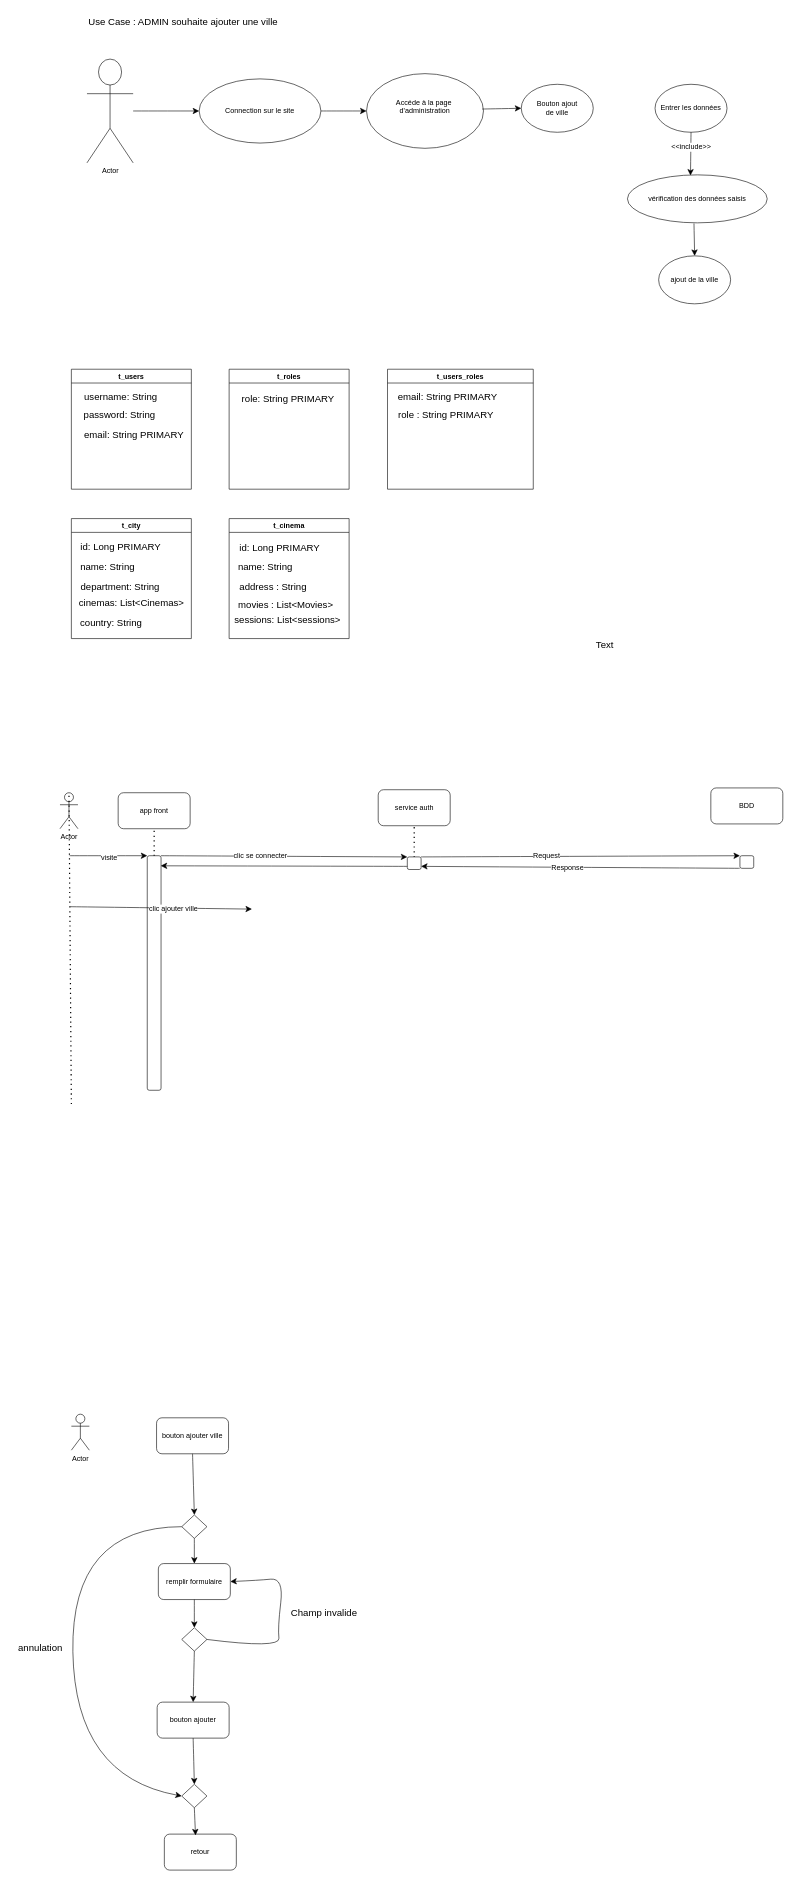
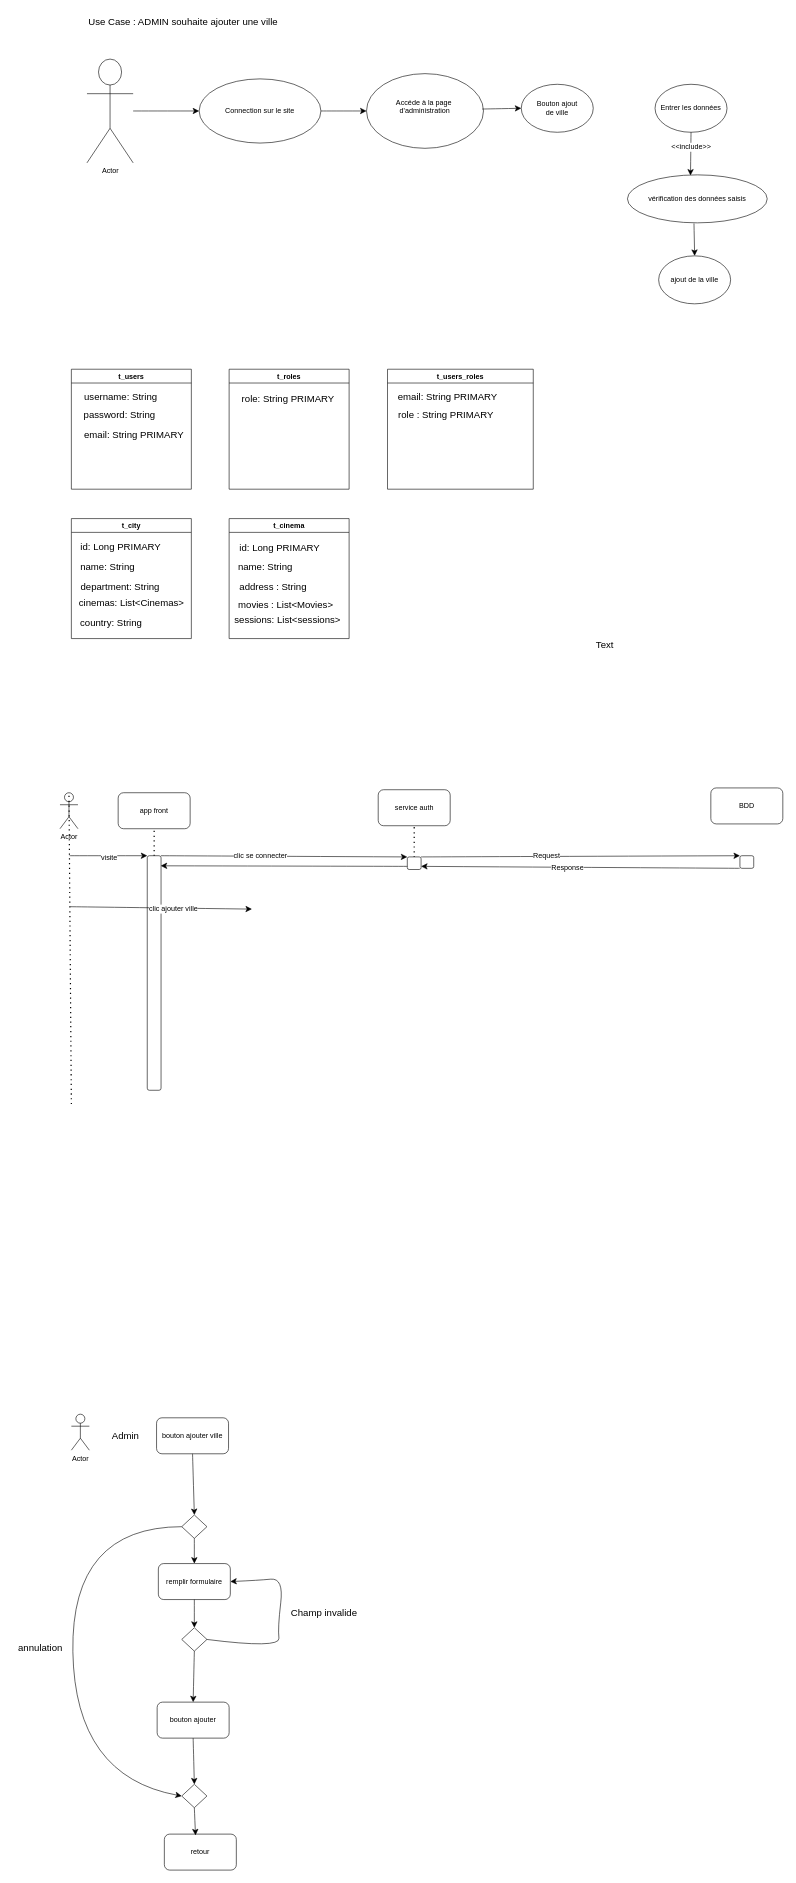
none -> (125, 1436)
